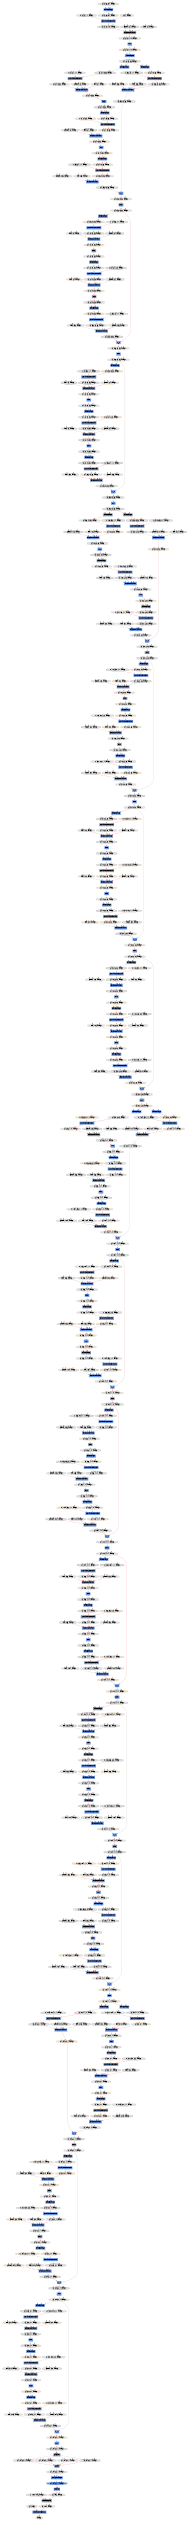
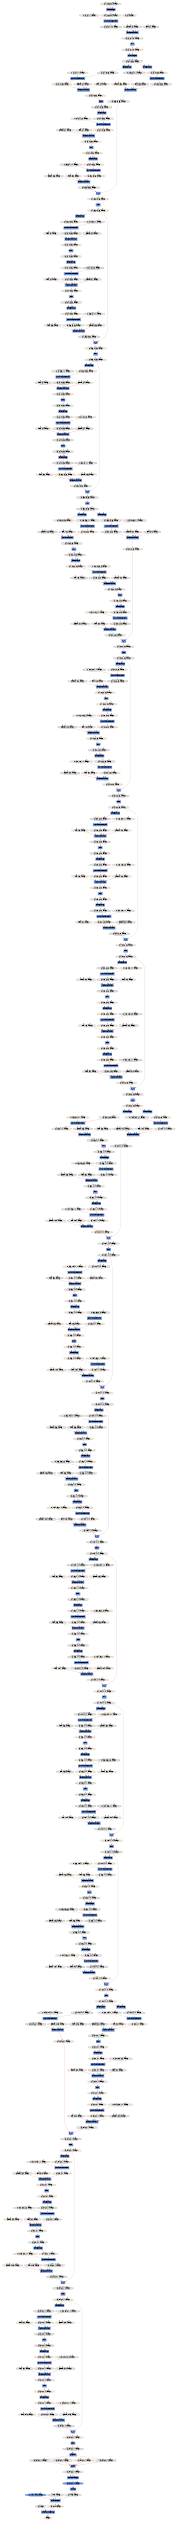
(37, 2495) -> (36, 2495)
none -> (55, 2495)
